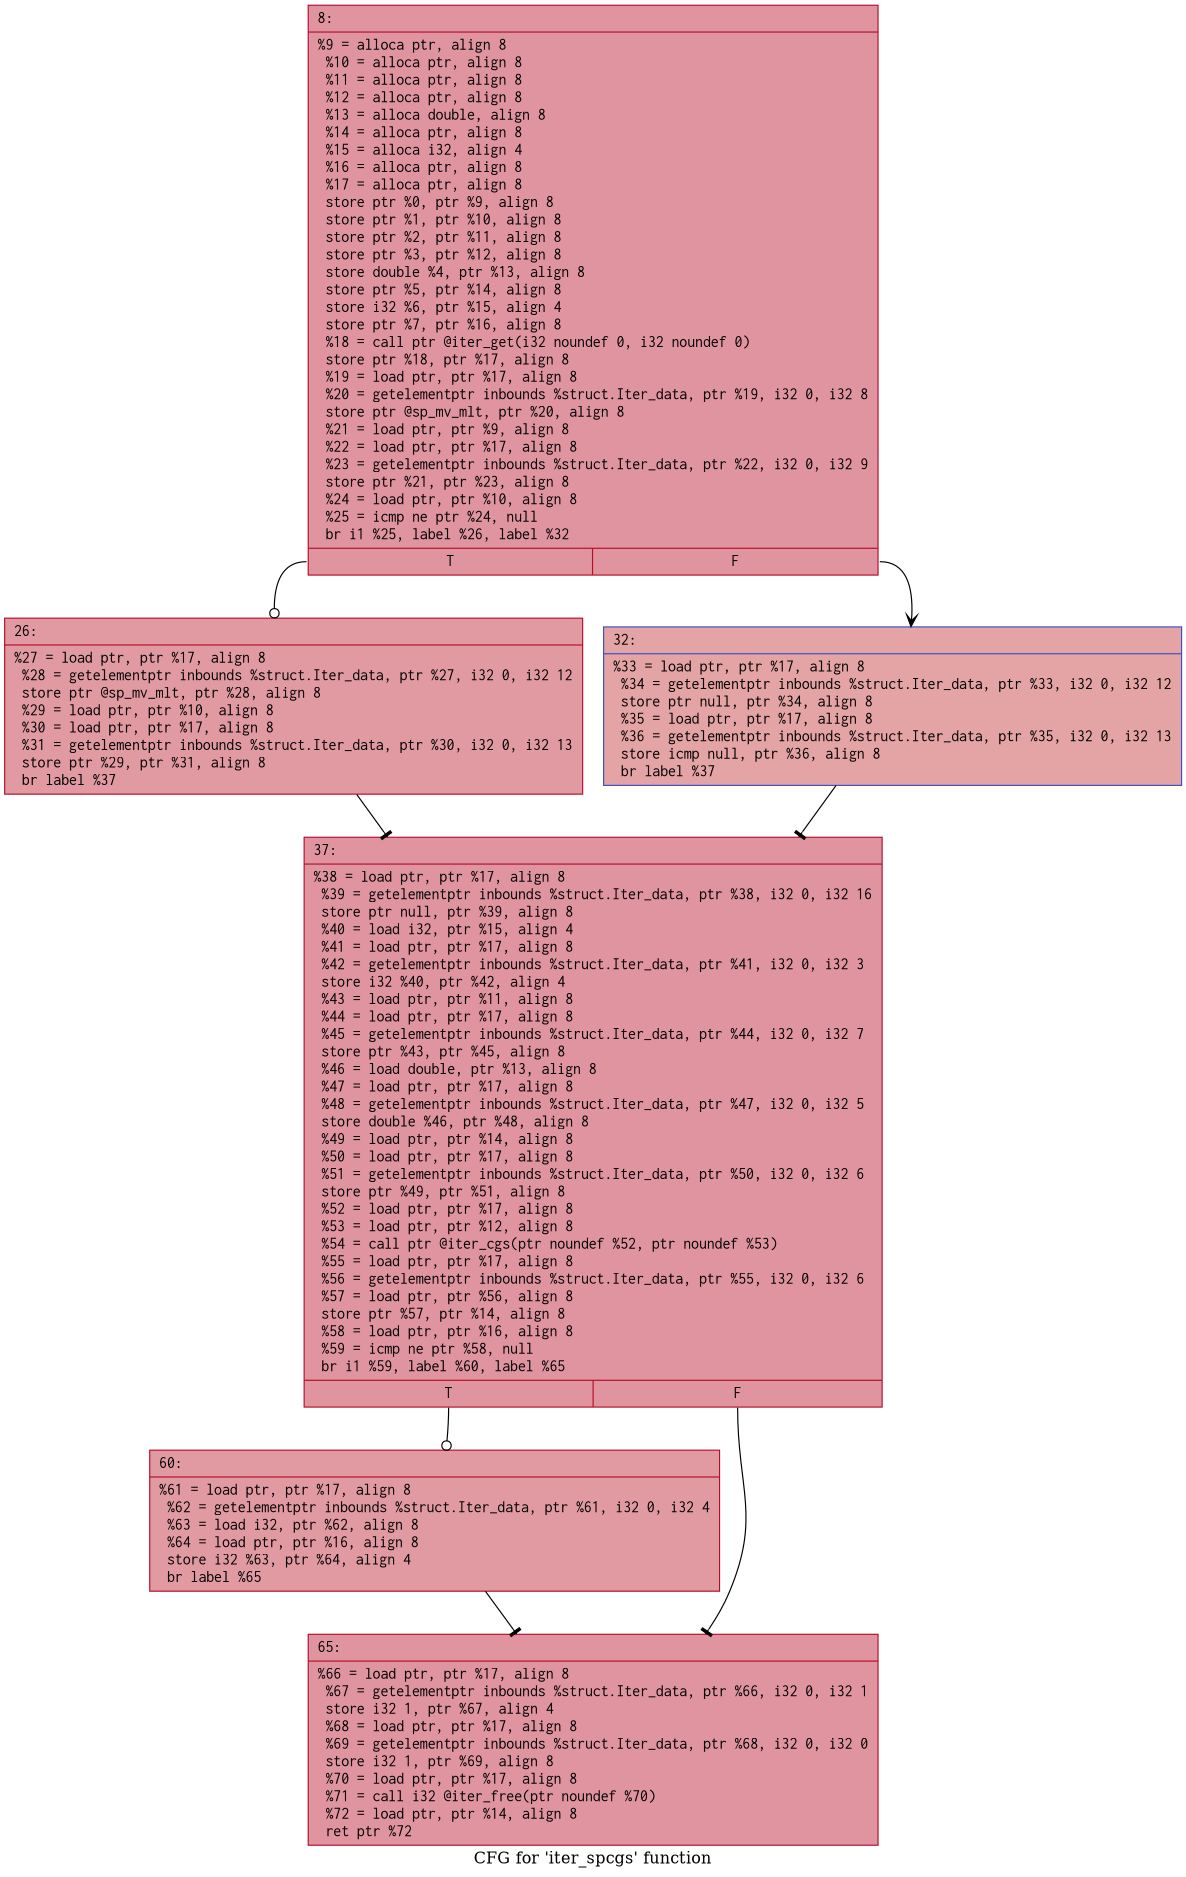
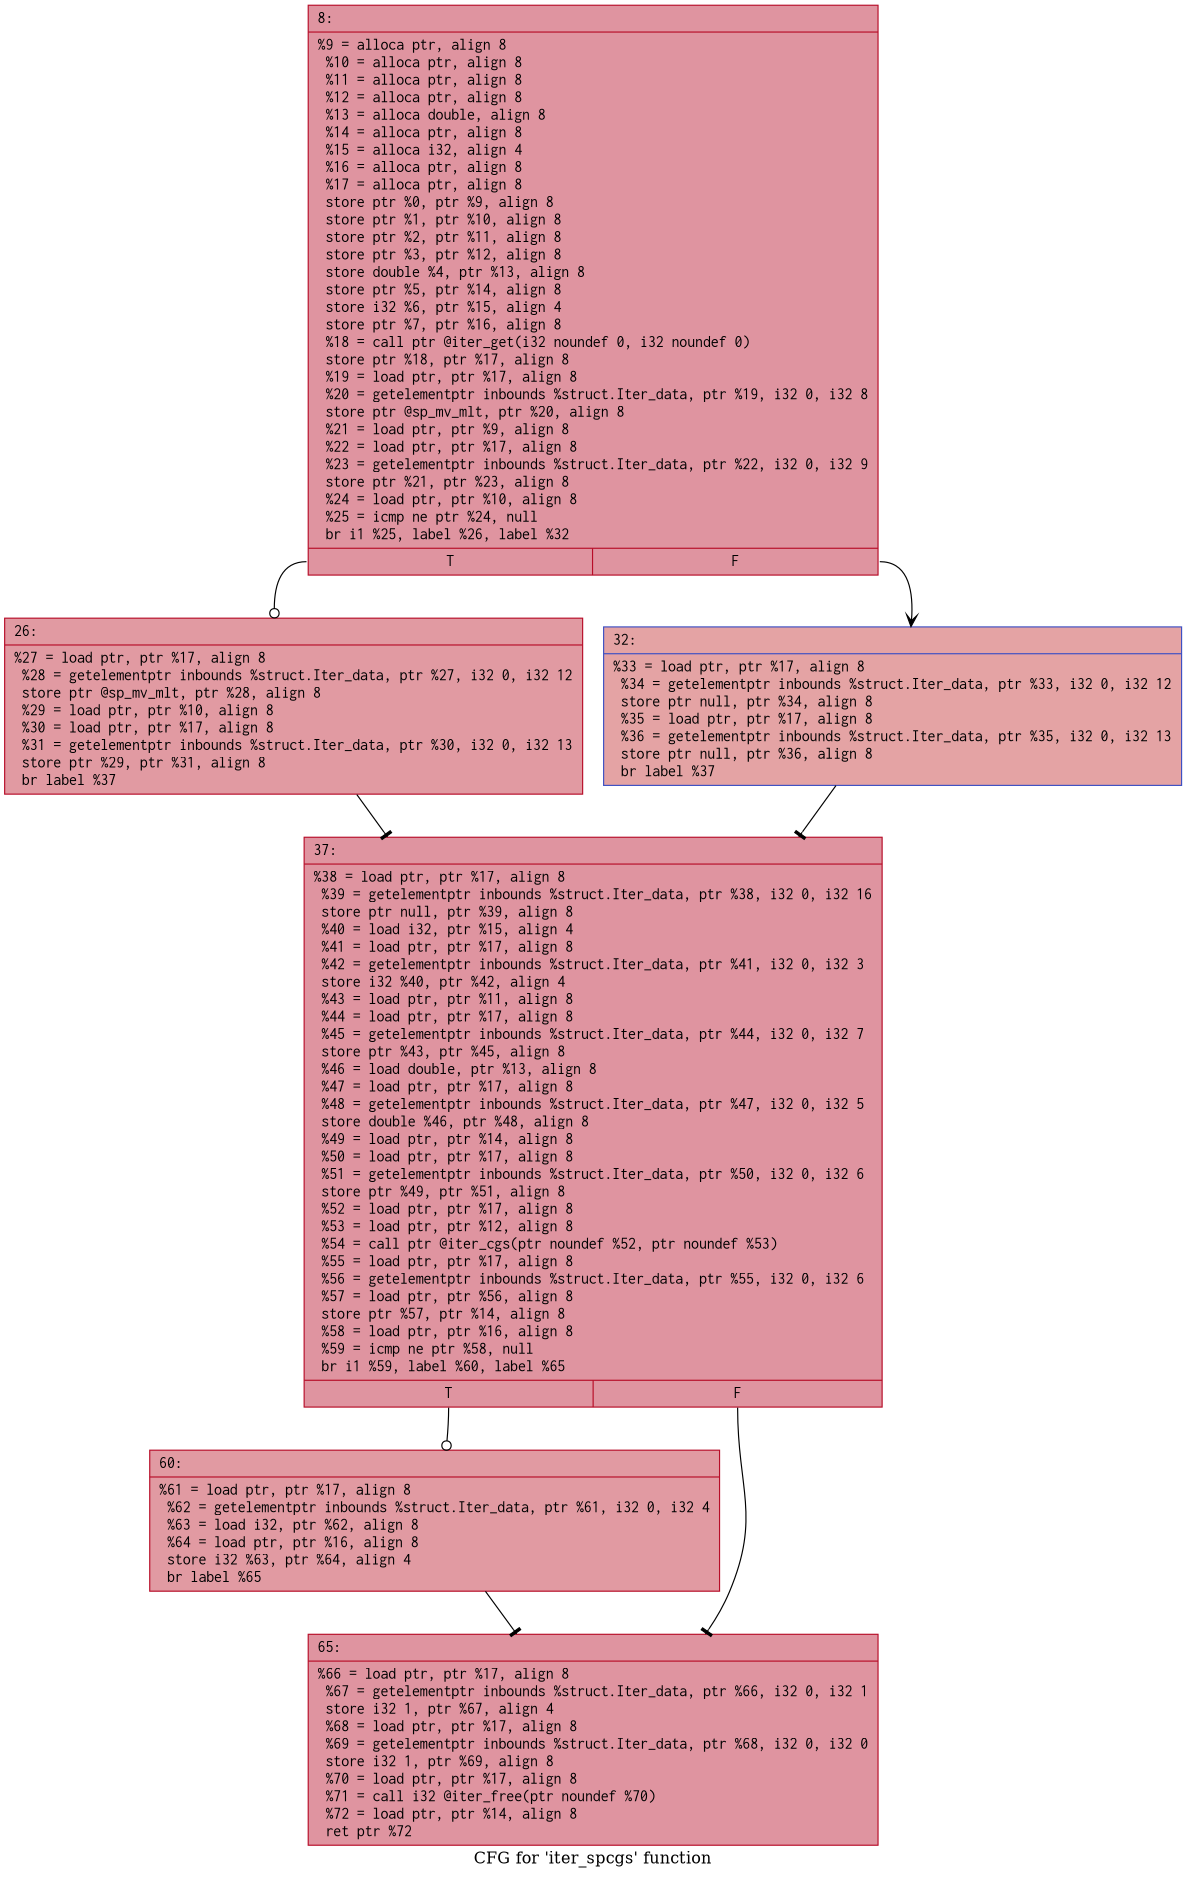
(747, 754) -> (743, 754)
